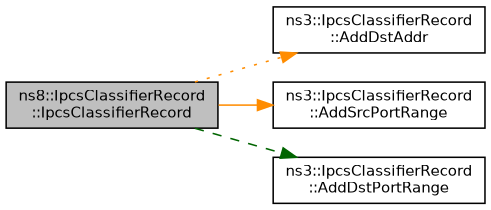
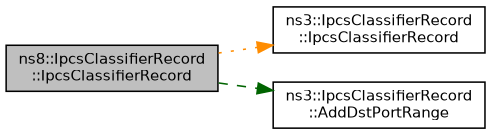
(379, 30) -> (379, 30)
(379, 105) -> none
